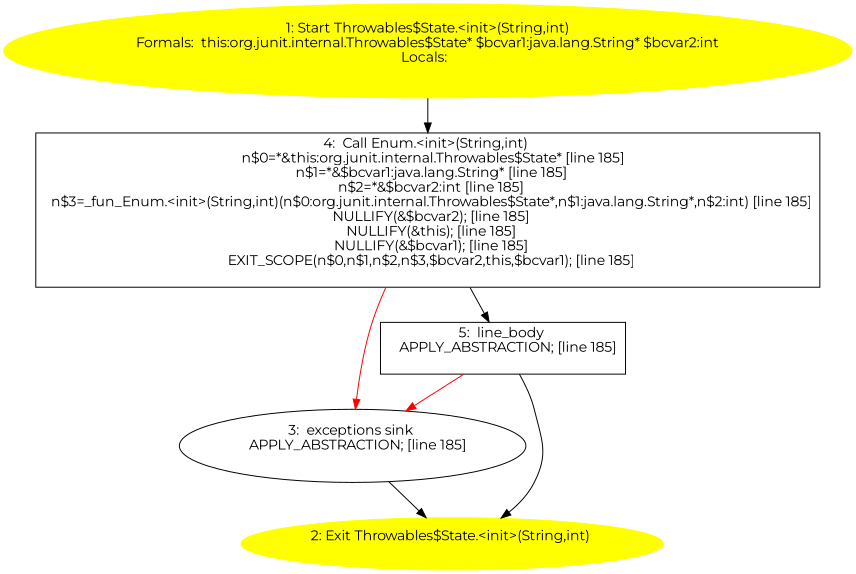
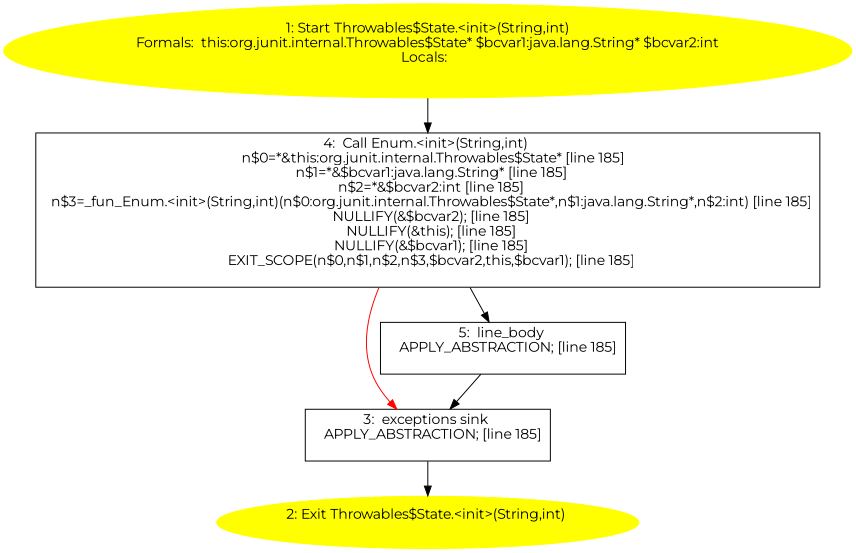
(439, 390) -> (469, 388)
(353, 446) -> (428, 435)
(543, 447) -> none
